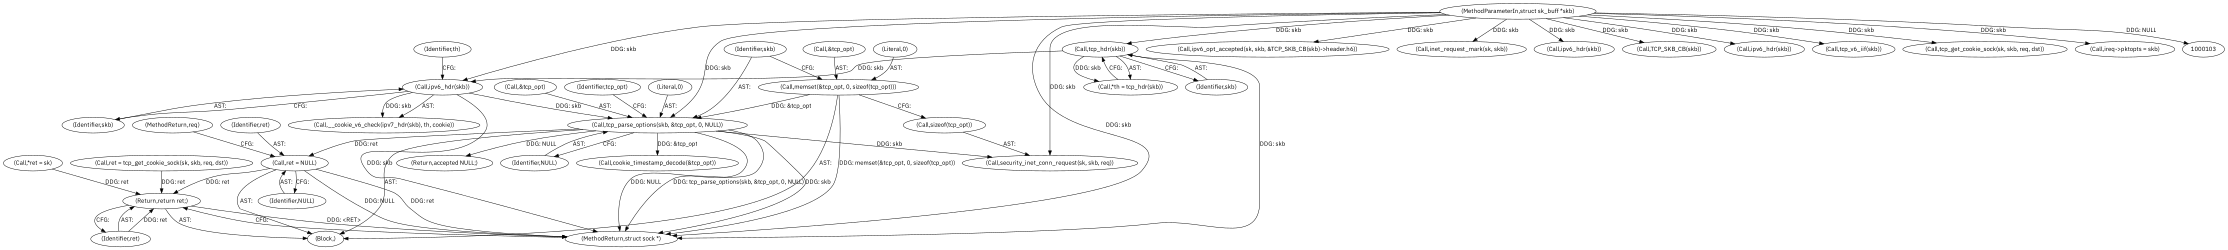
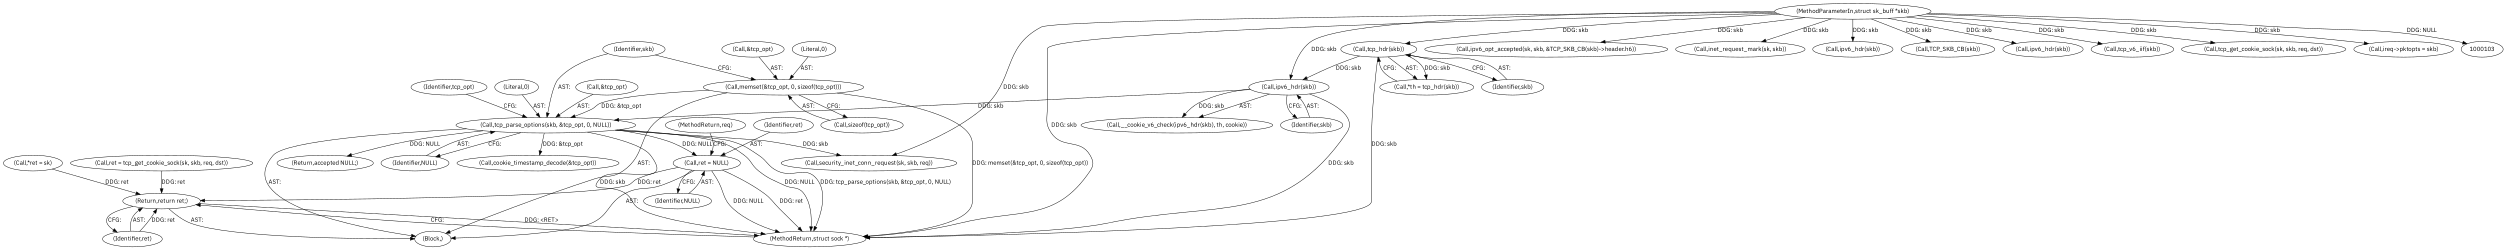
(1035, 20) -> none
(442, 49) -> none
(384, 125) -> (1177, 125)
(994, 143) -> (810, 114)
(366, 144) -> (698, 144)
